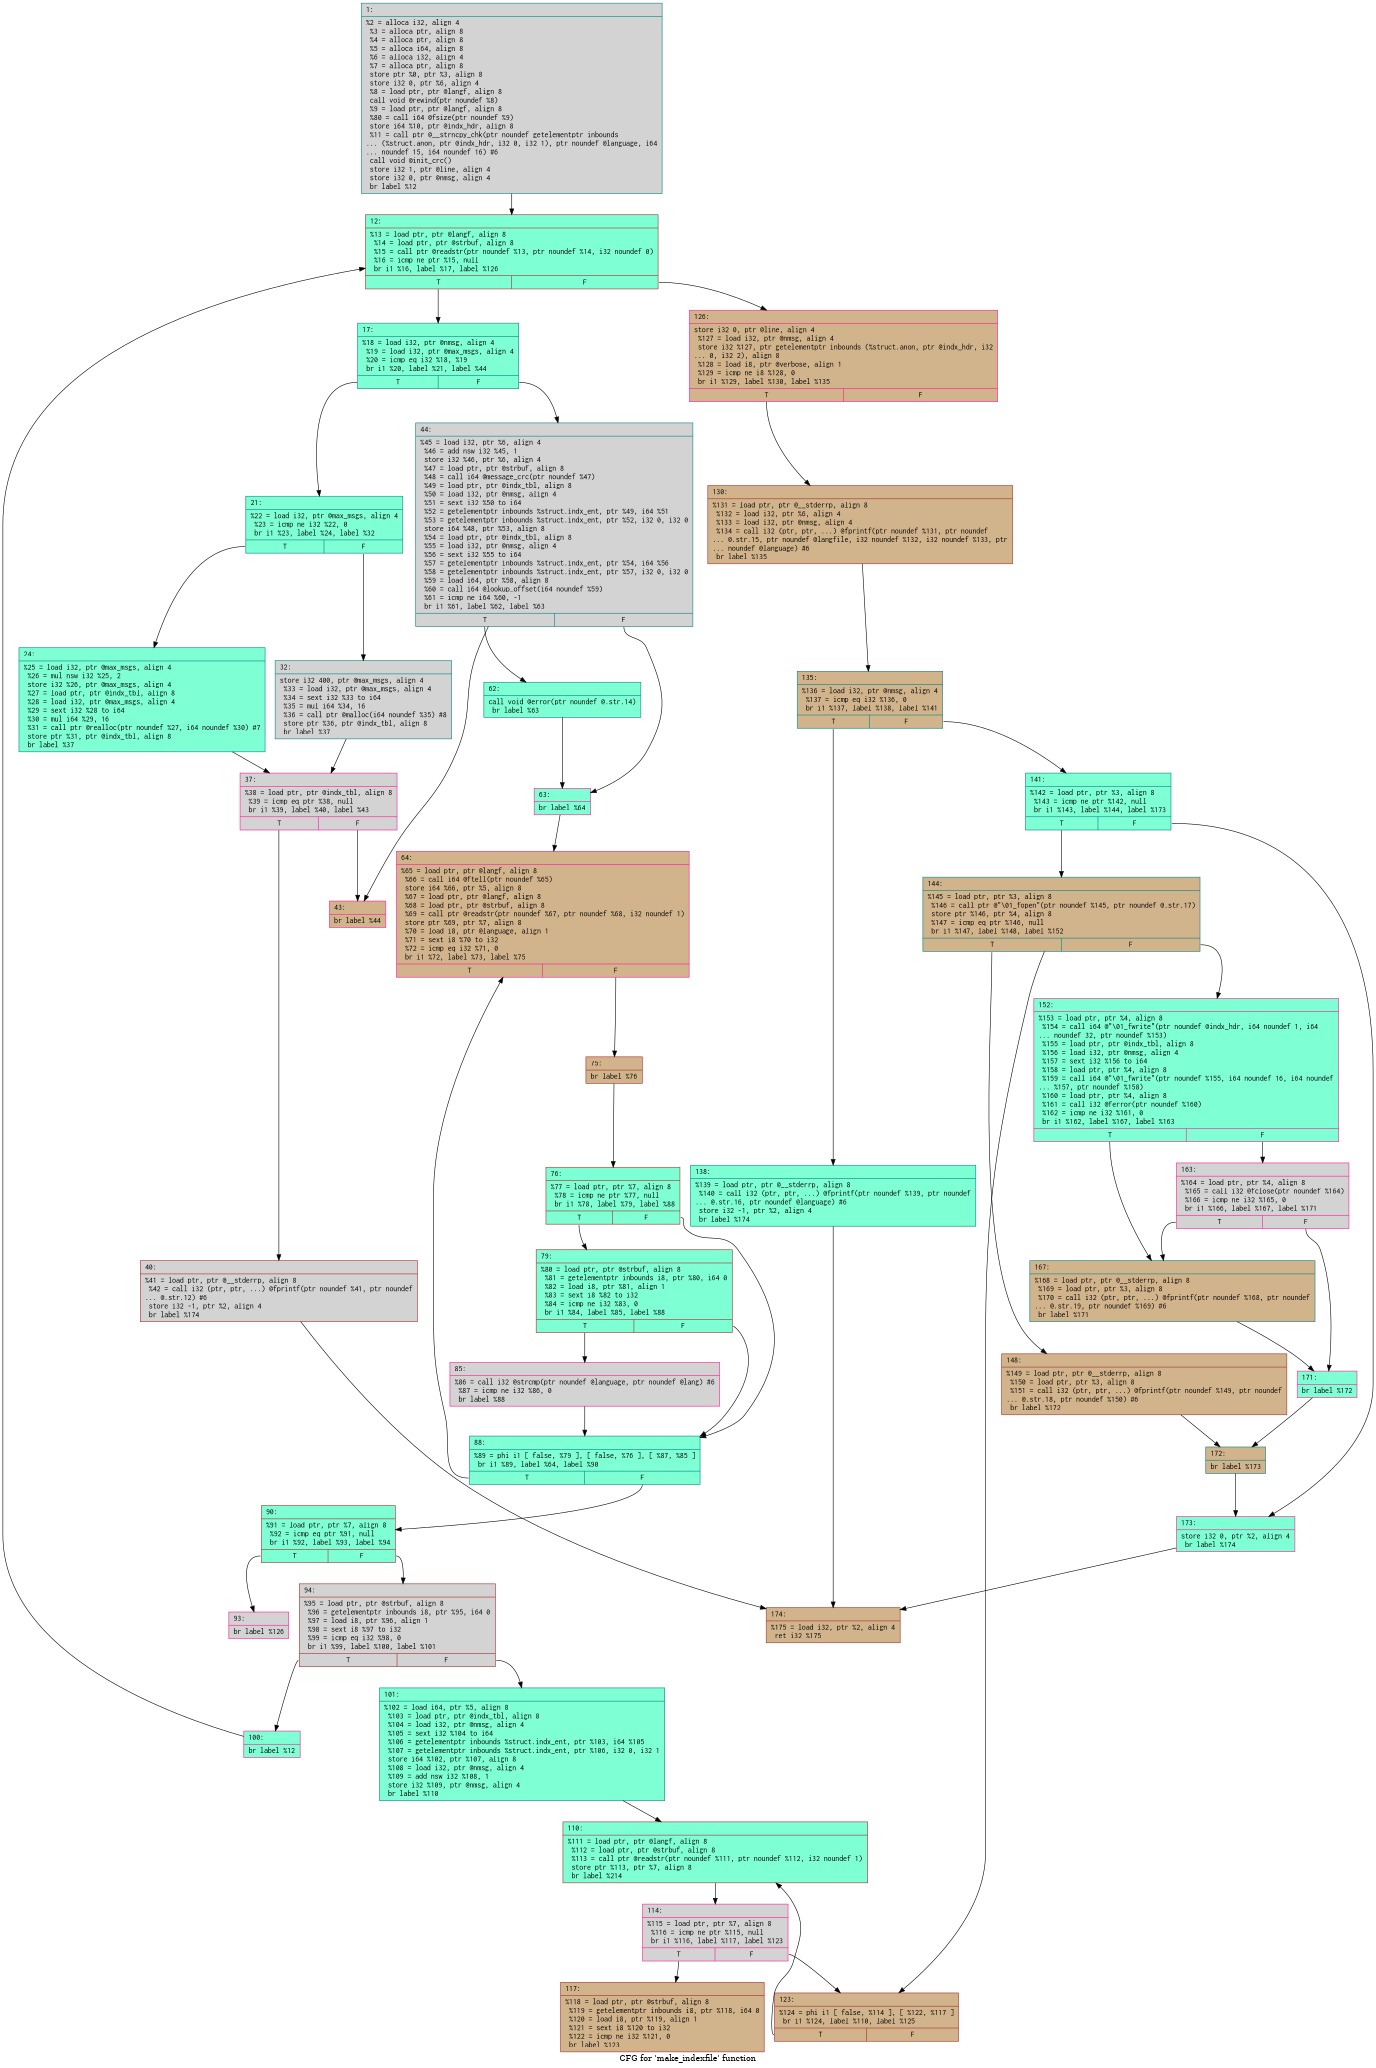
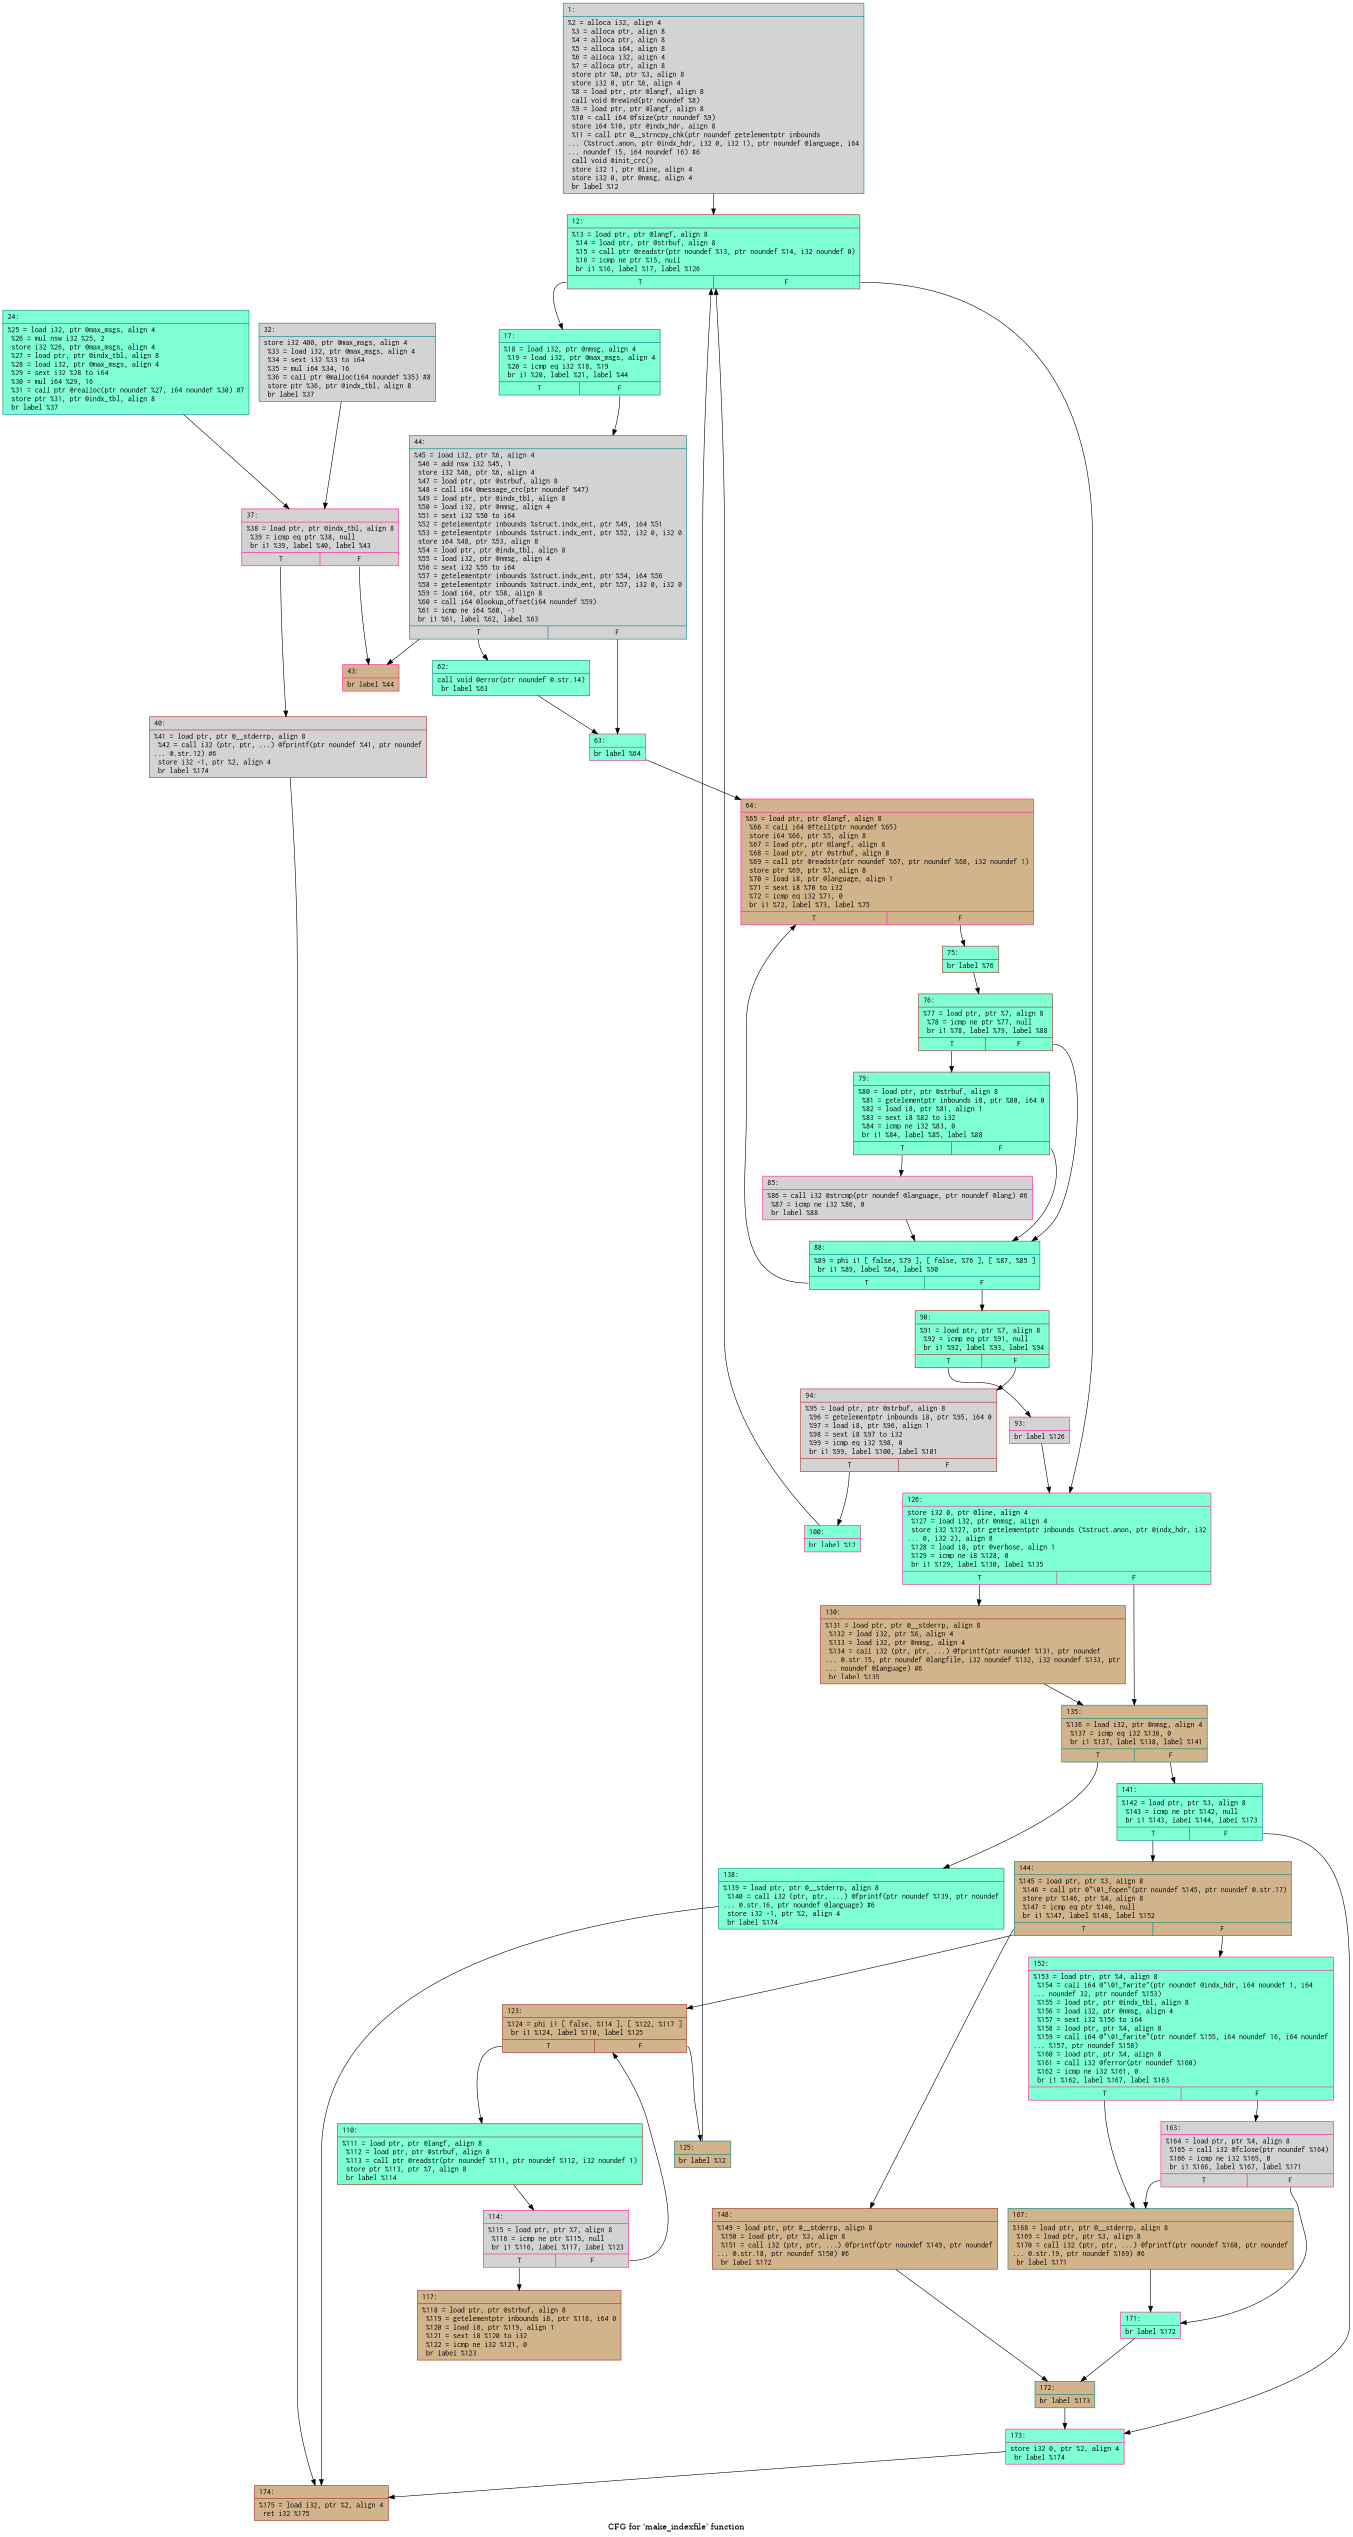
(440, 118) -> (642, 118)
(844, 356) -> (1057, 1539)
(324, 525) -> none
(614, 1070) -> (971, 959)
none -> (1045, 1465)
none -> (1134, 1642)
(522, 1744) -> none
(595, 1876) -> (369, 2178)
none -> (703, 2154)
